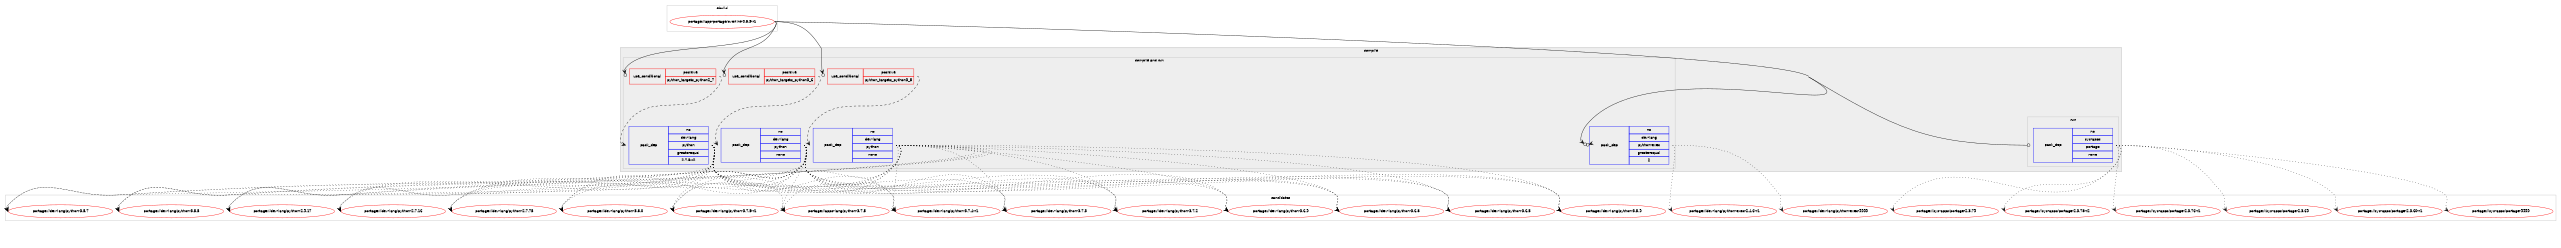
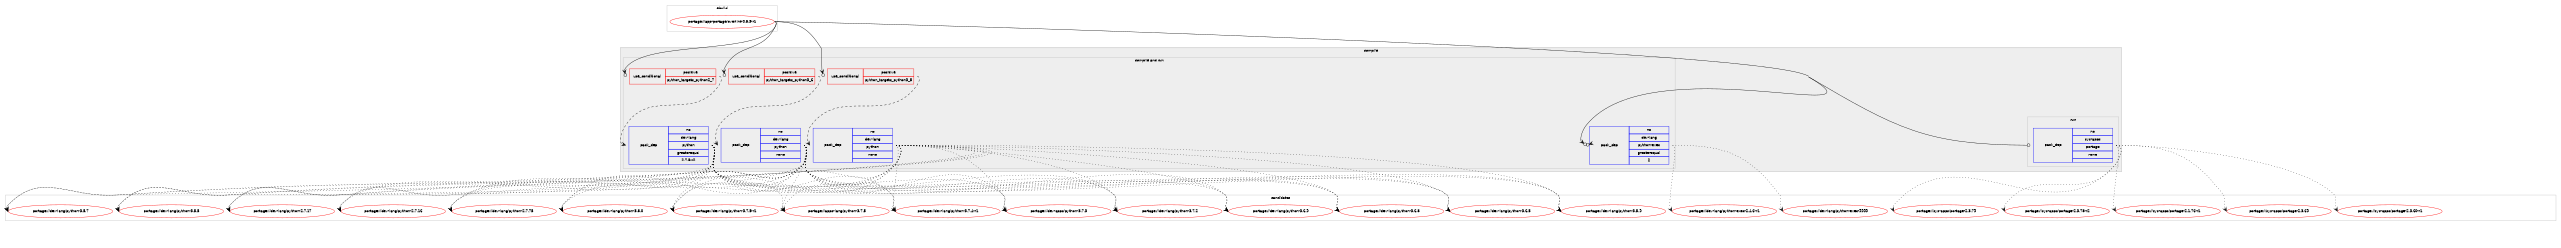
(282, 211) -> (282, 211)
(1059, 211) -> (1059, 211)
(2168, 211) -> (2168, 211)
(2501, 211) -> none
